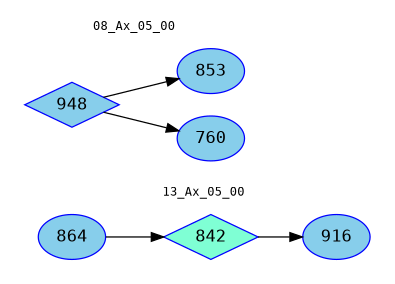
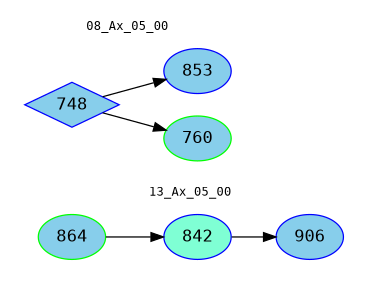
(72, 105) -> (72, 105)
(211, 138) -> (198, 138)
(72, 237) -> (72, 237)
(211, 237) -> (198, 237)
(336, 237) -> (310, 237)
